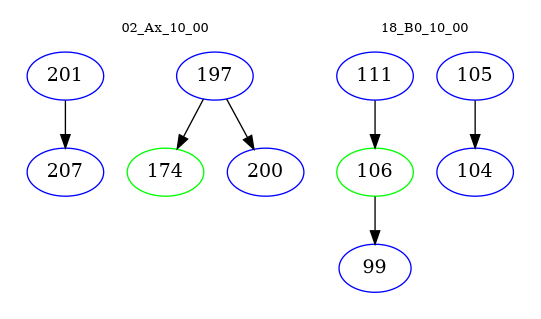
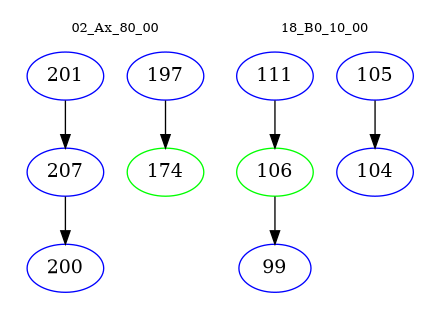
(166, 29) -> (115, 29)
(237, 118) -> (65, 214)
